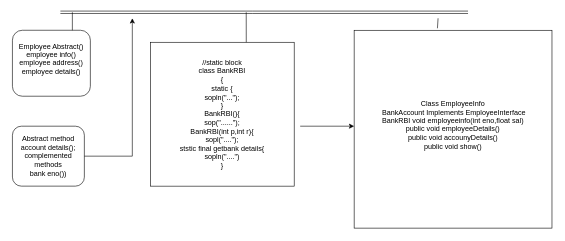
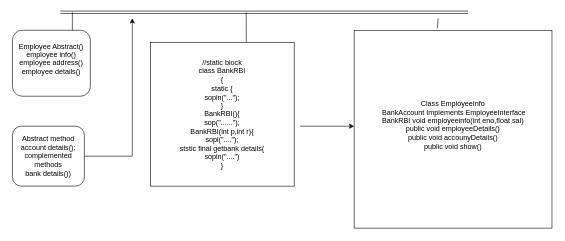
(48, 156) -> (48, 156)
